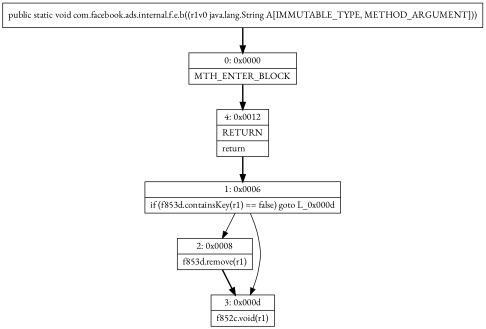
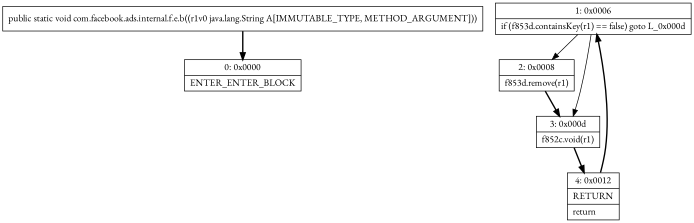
(243, 76) -> (243, 83)
(243, 93) -> (578, 157)
